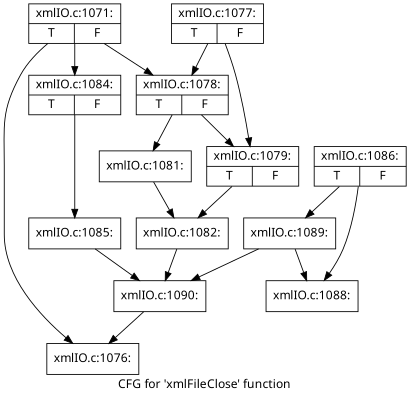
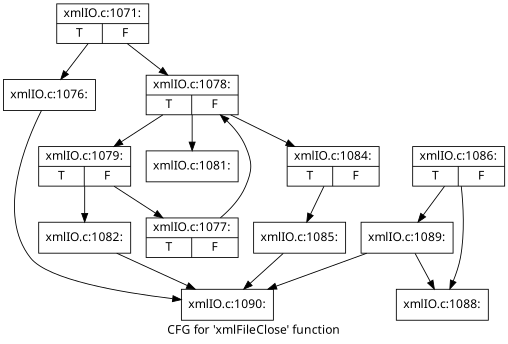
(75, 55) -> (259, 129)
(239, 90) -> (135, 200)
(162, 196) -> none
(130, 325) -> (29, 255)
